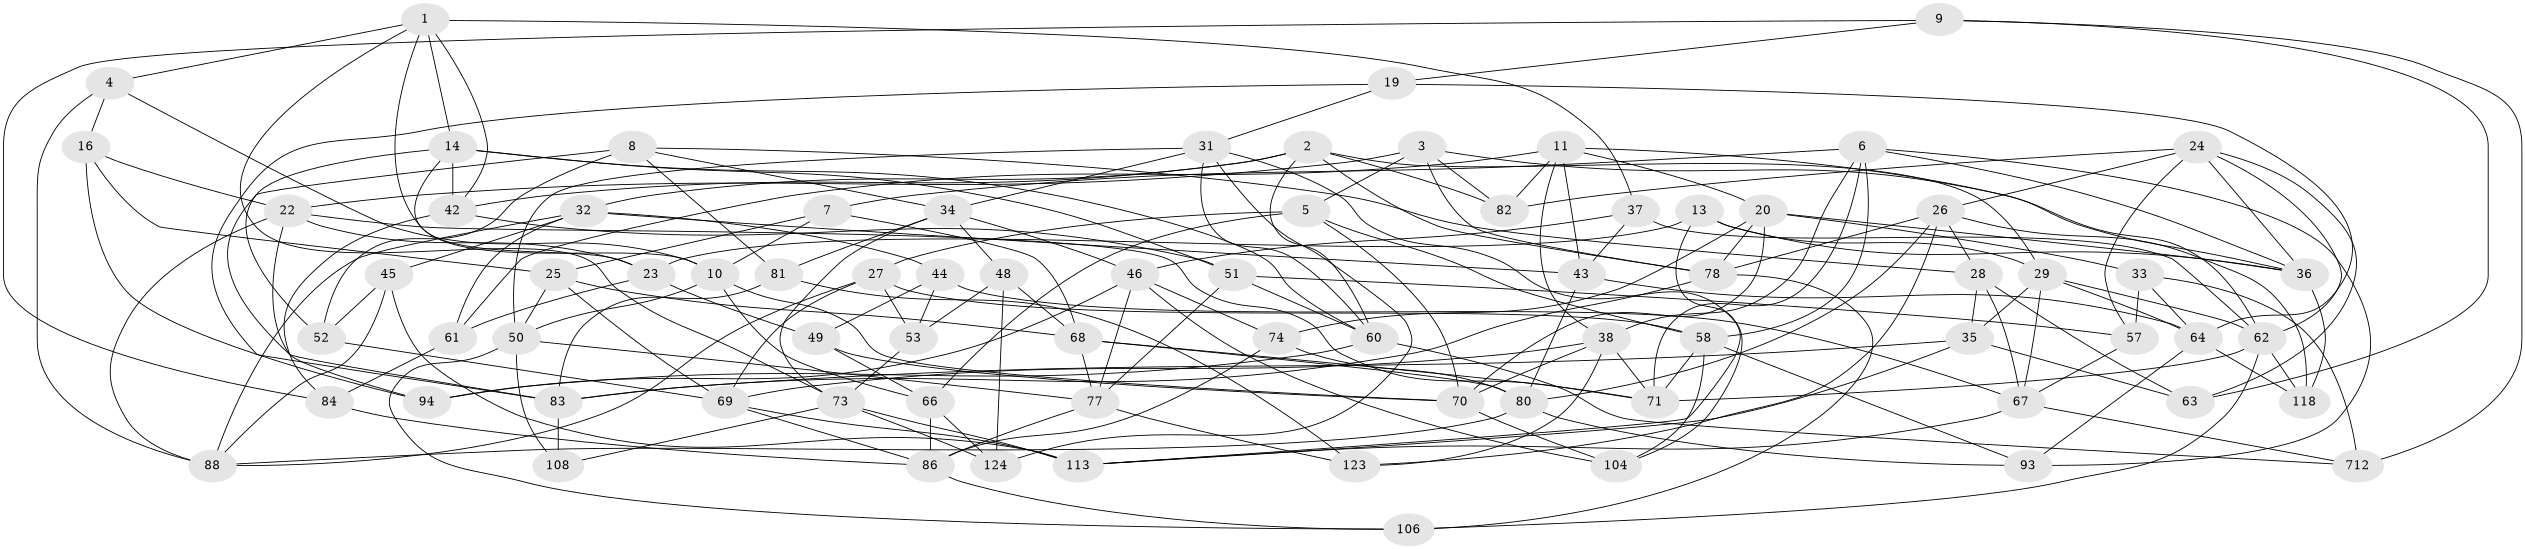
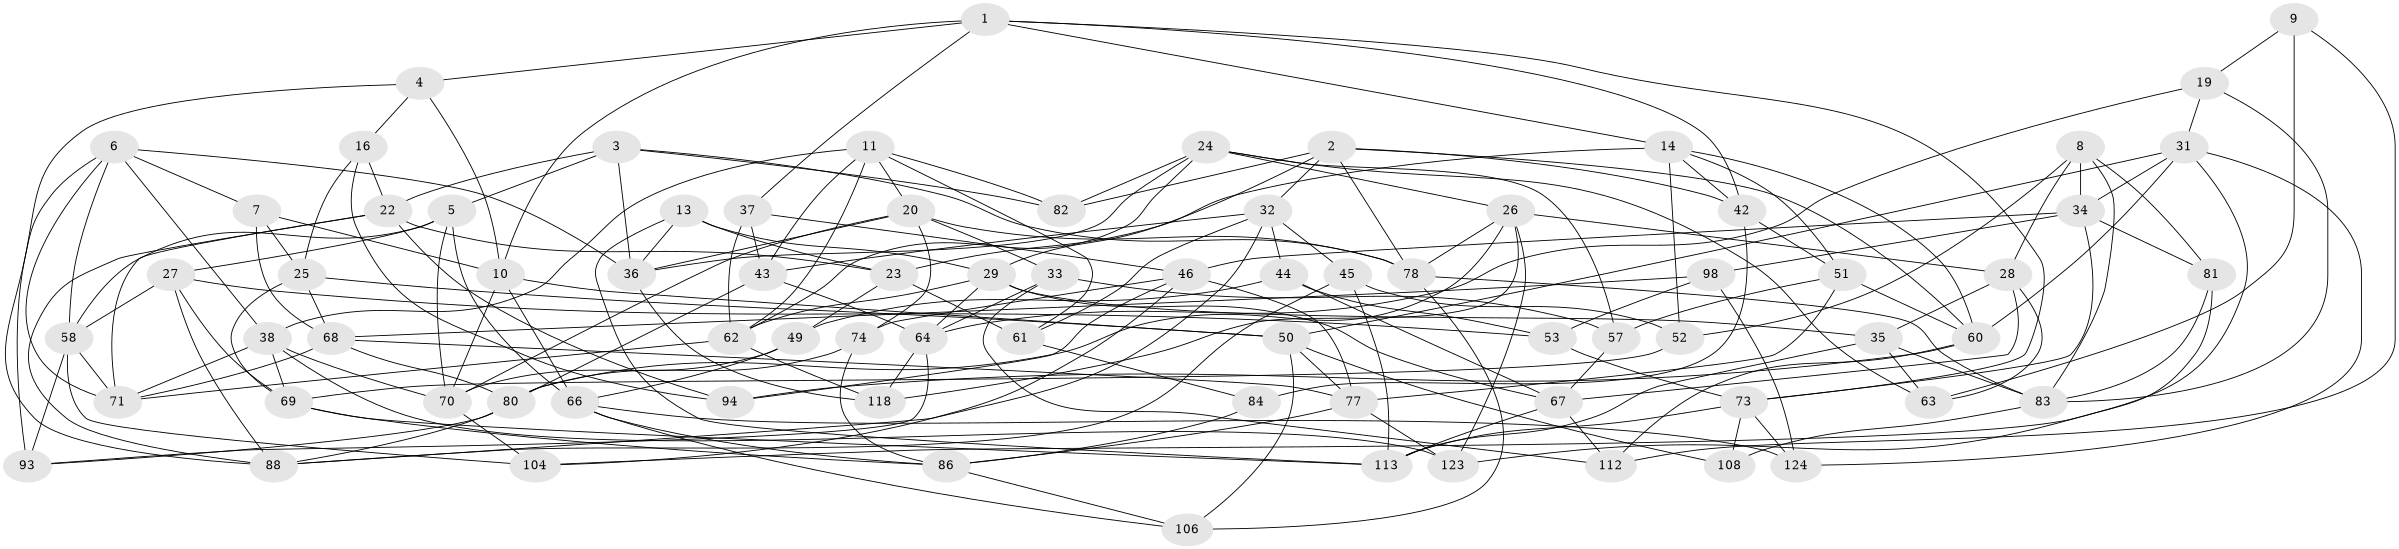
(704, 34) -> none
(1004, 275) -> (1711, 275)
(2358, 466) -> (1611, 466)
(1873, 505) -> (876, 482)
